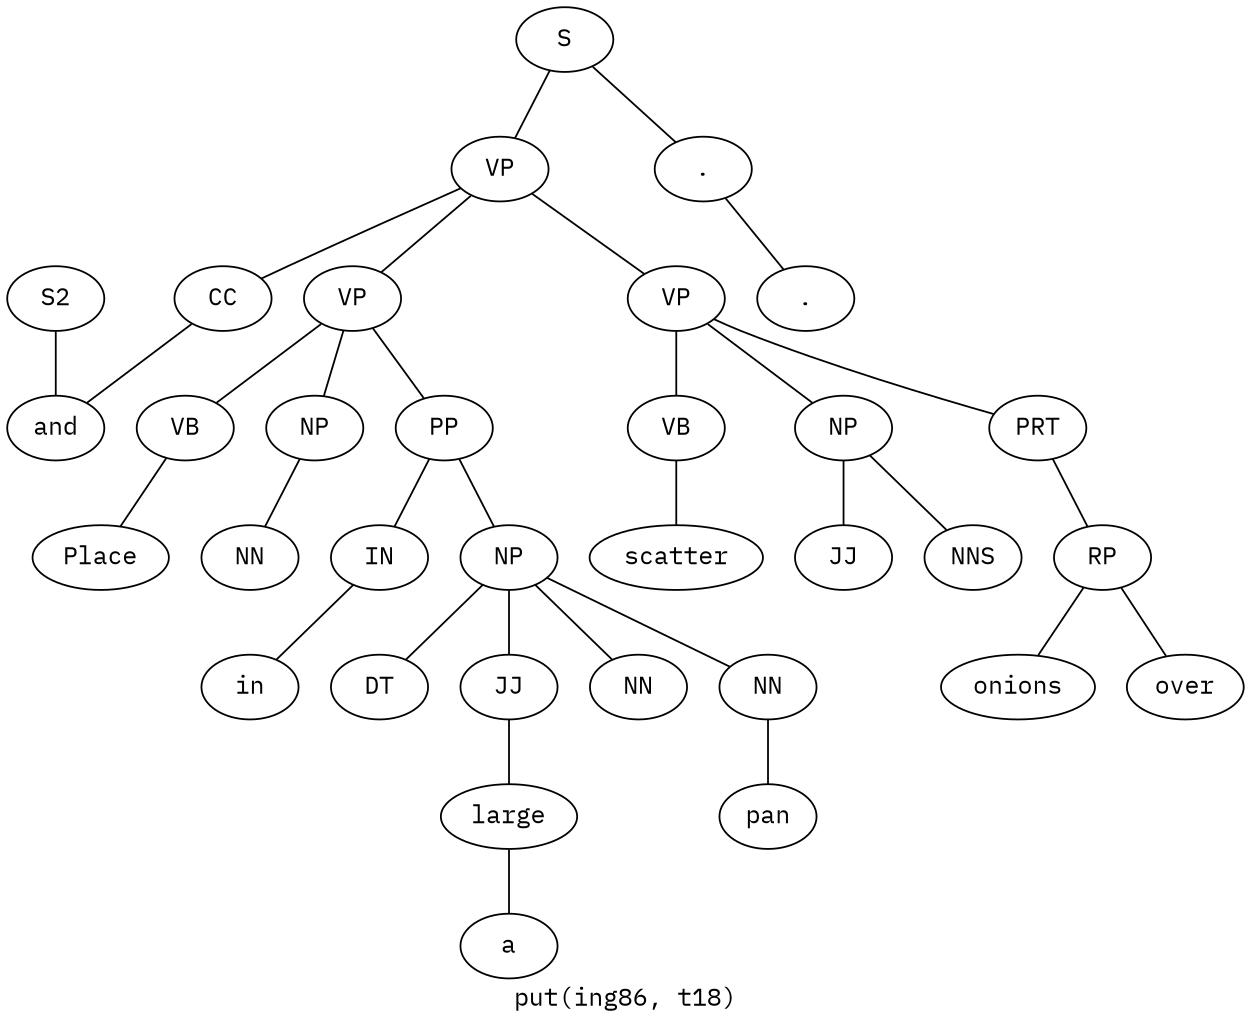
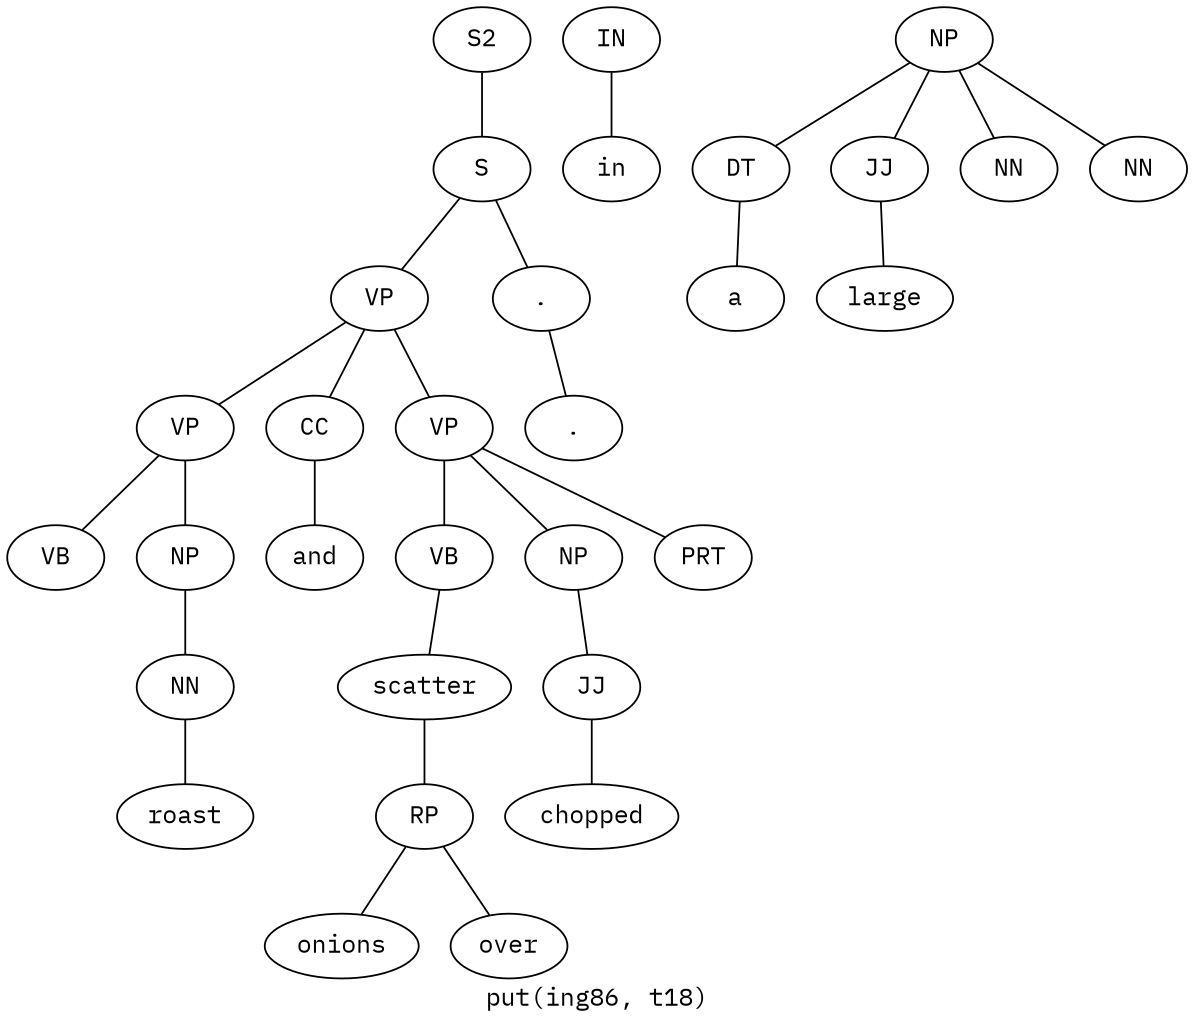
(56, 363) -> (482, 104)
(444, 428) -> none
(1070, 493) -> (424, 752)
(101, 558) -> none
(973, 558) -> none
none -> (185, 817)
none -> (592, 817)
(768, 817) -> none
(509, 881) -> (738, 234)
